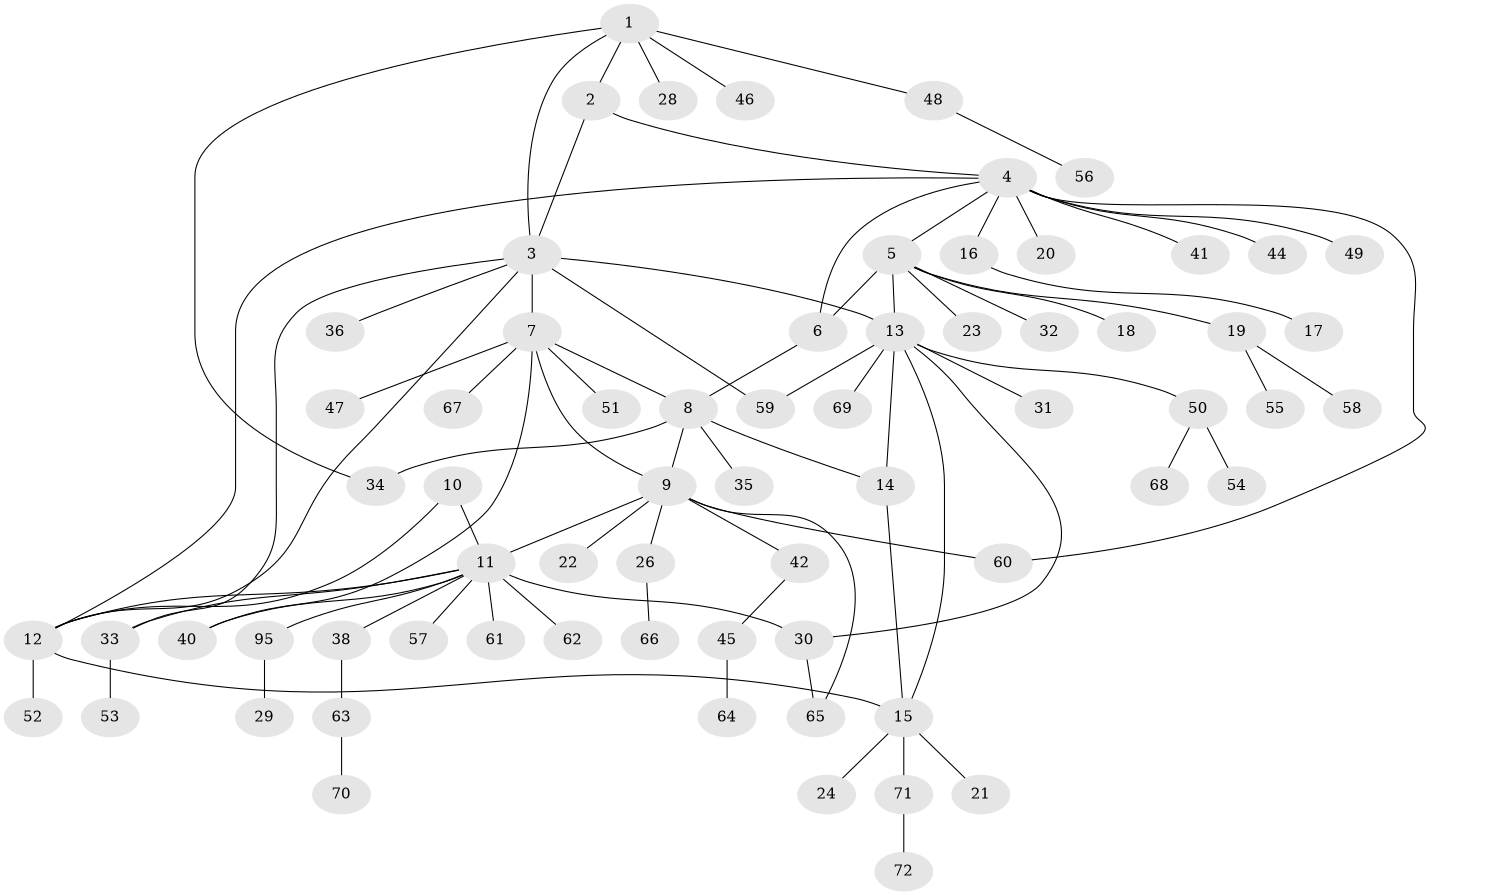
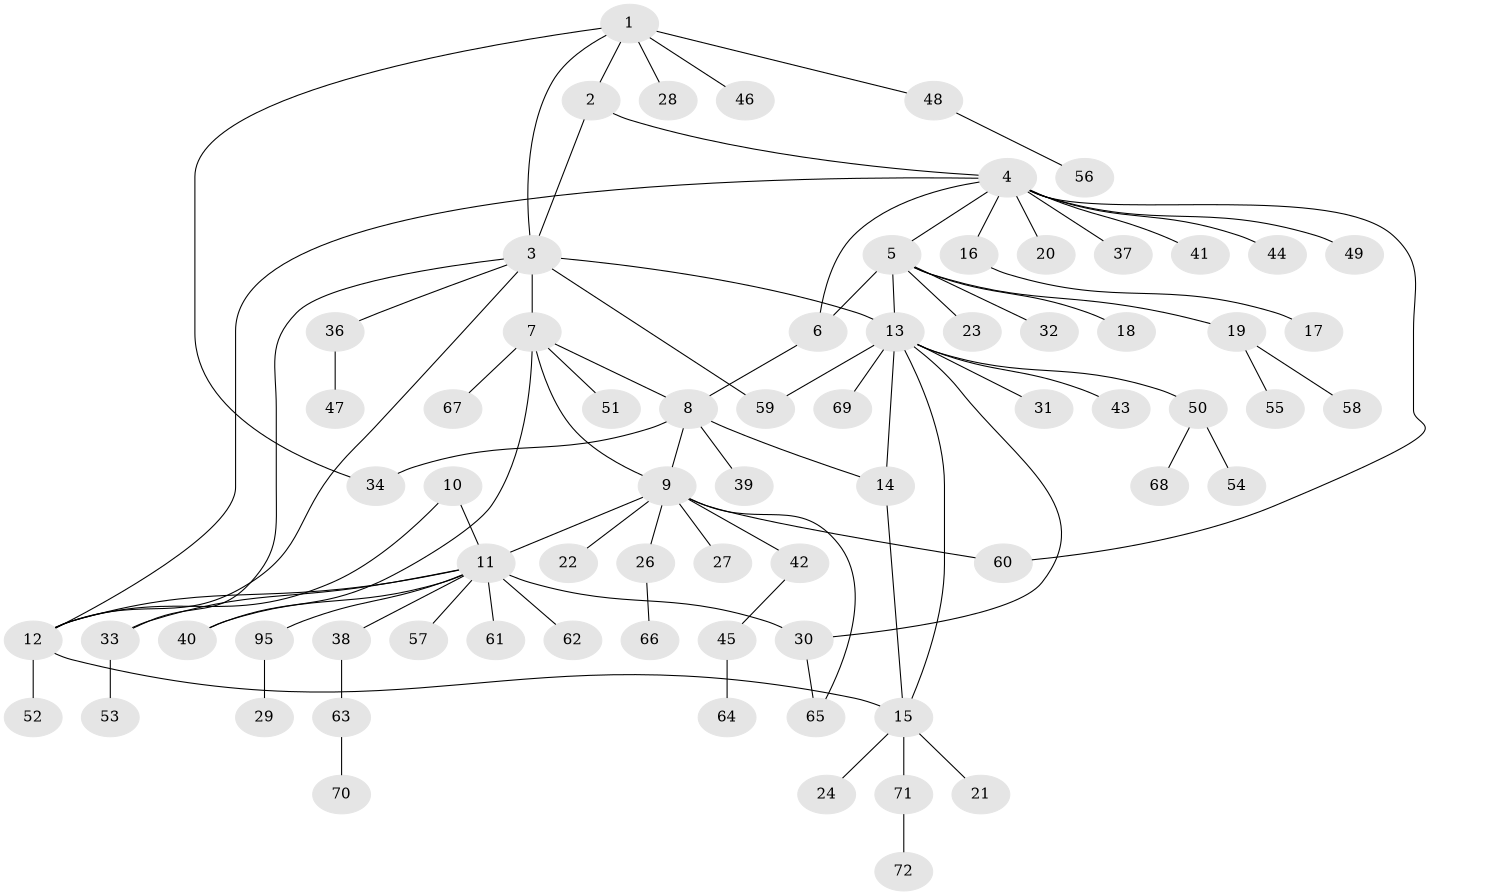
none -> (1123, 255)
(437, 369) -> (335, 371)
none -> (1121, 409)
(744, 486) -> (744, 486)
none -> (723, 563)
